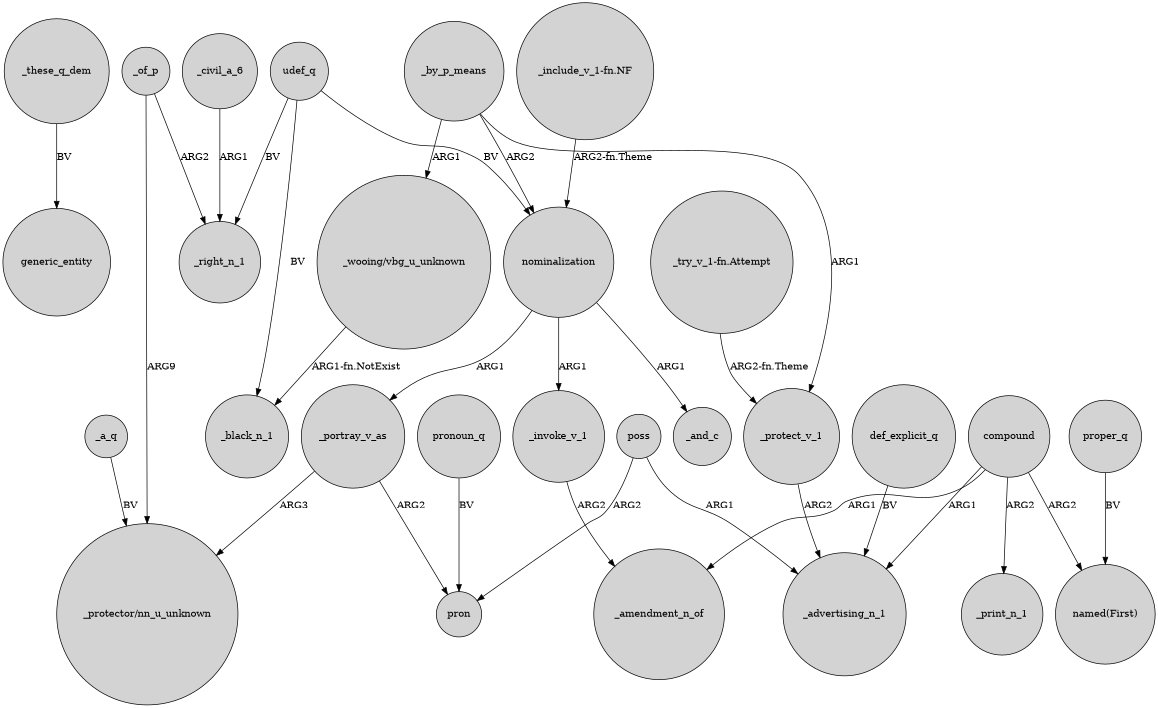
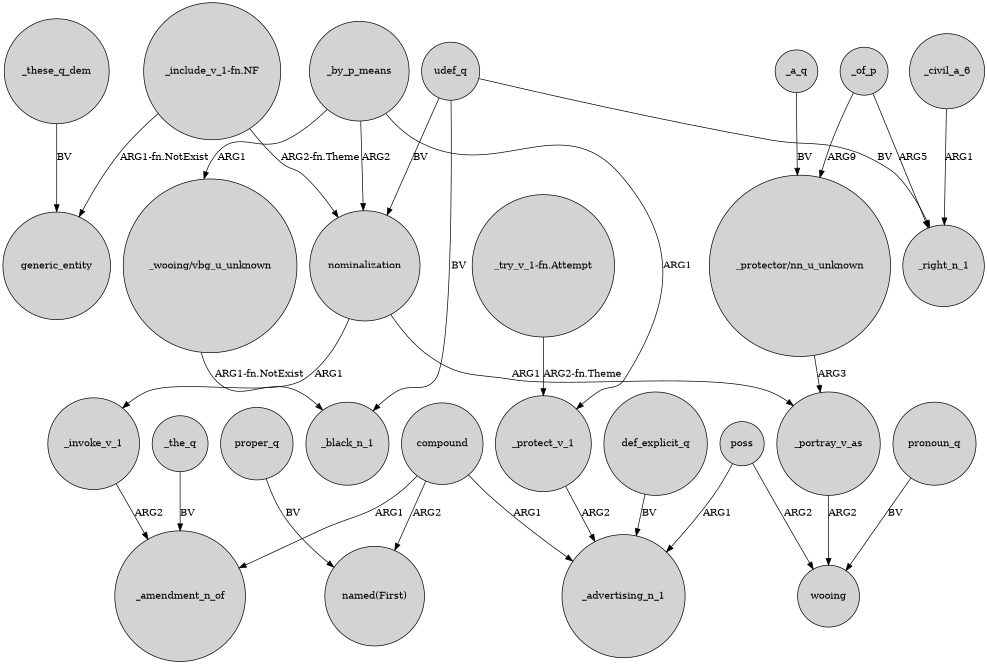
(195, 157) -> (913, 157)
none -> (115, 158)
(702, 436) -> none
none -> (180, 444)
(268, 511) -> (817, 371)
(459, 614) -> (829, 596)
(1002, 614) -> none
